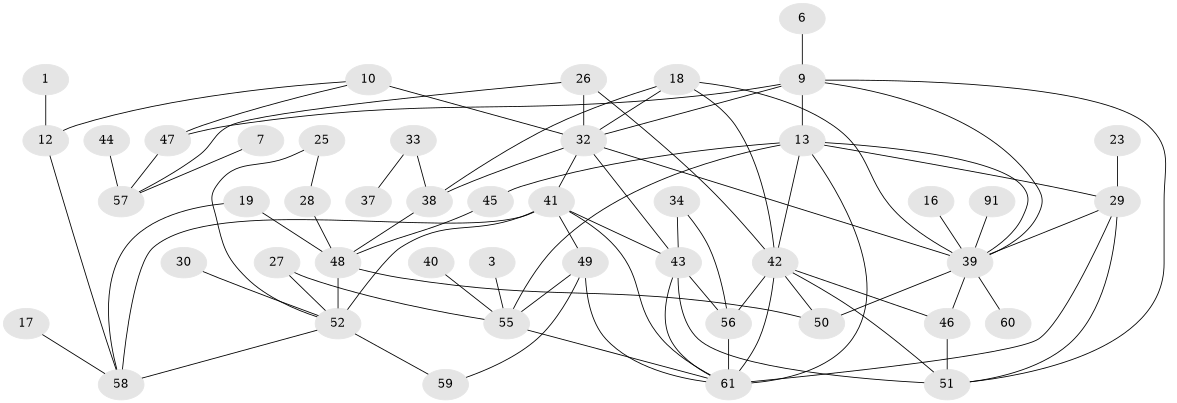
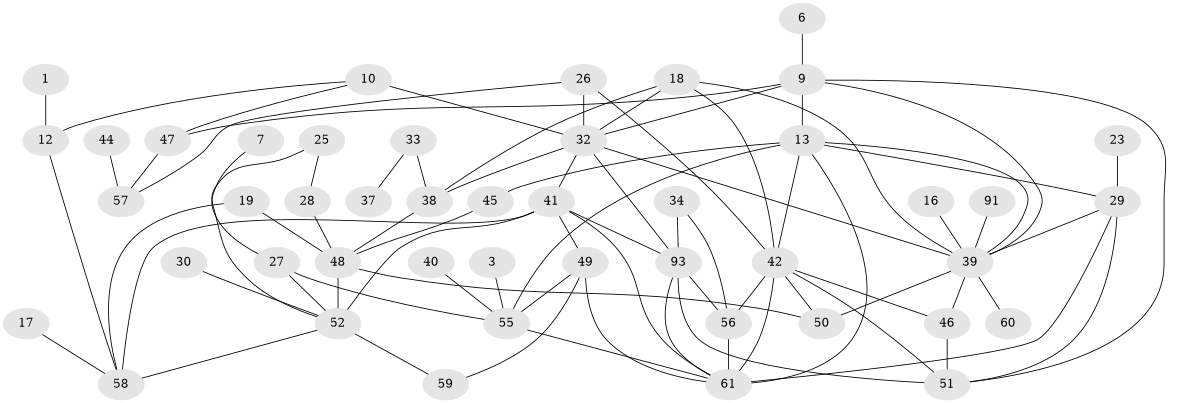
(191, 171) -> (226, 230)
(679, 263) -> (679, 263)
